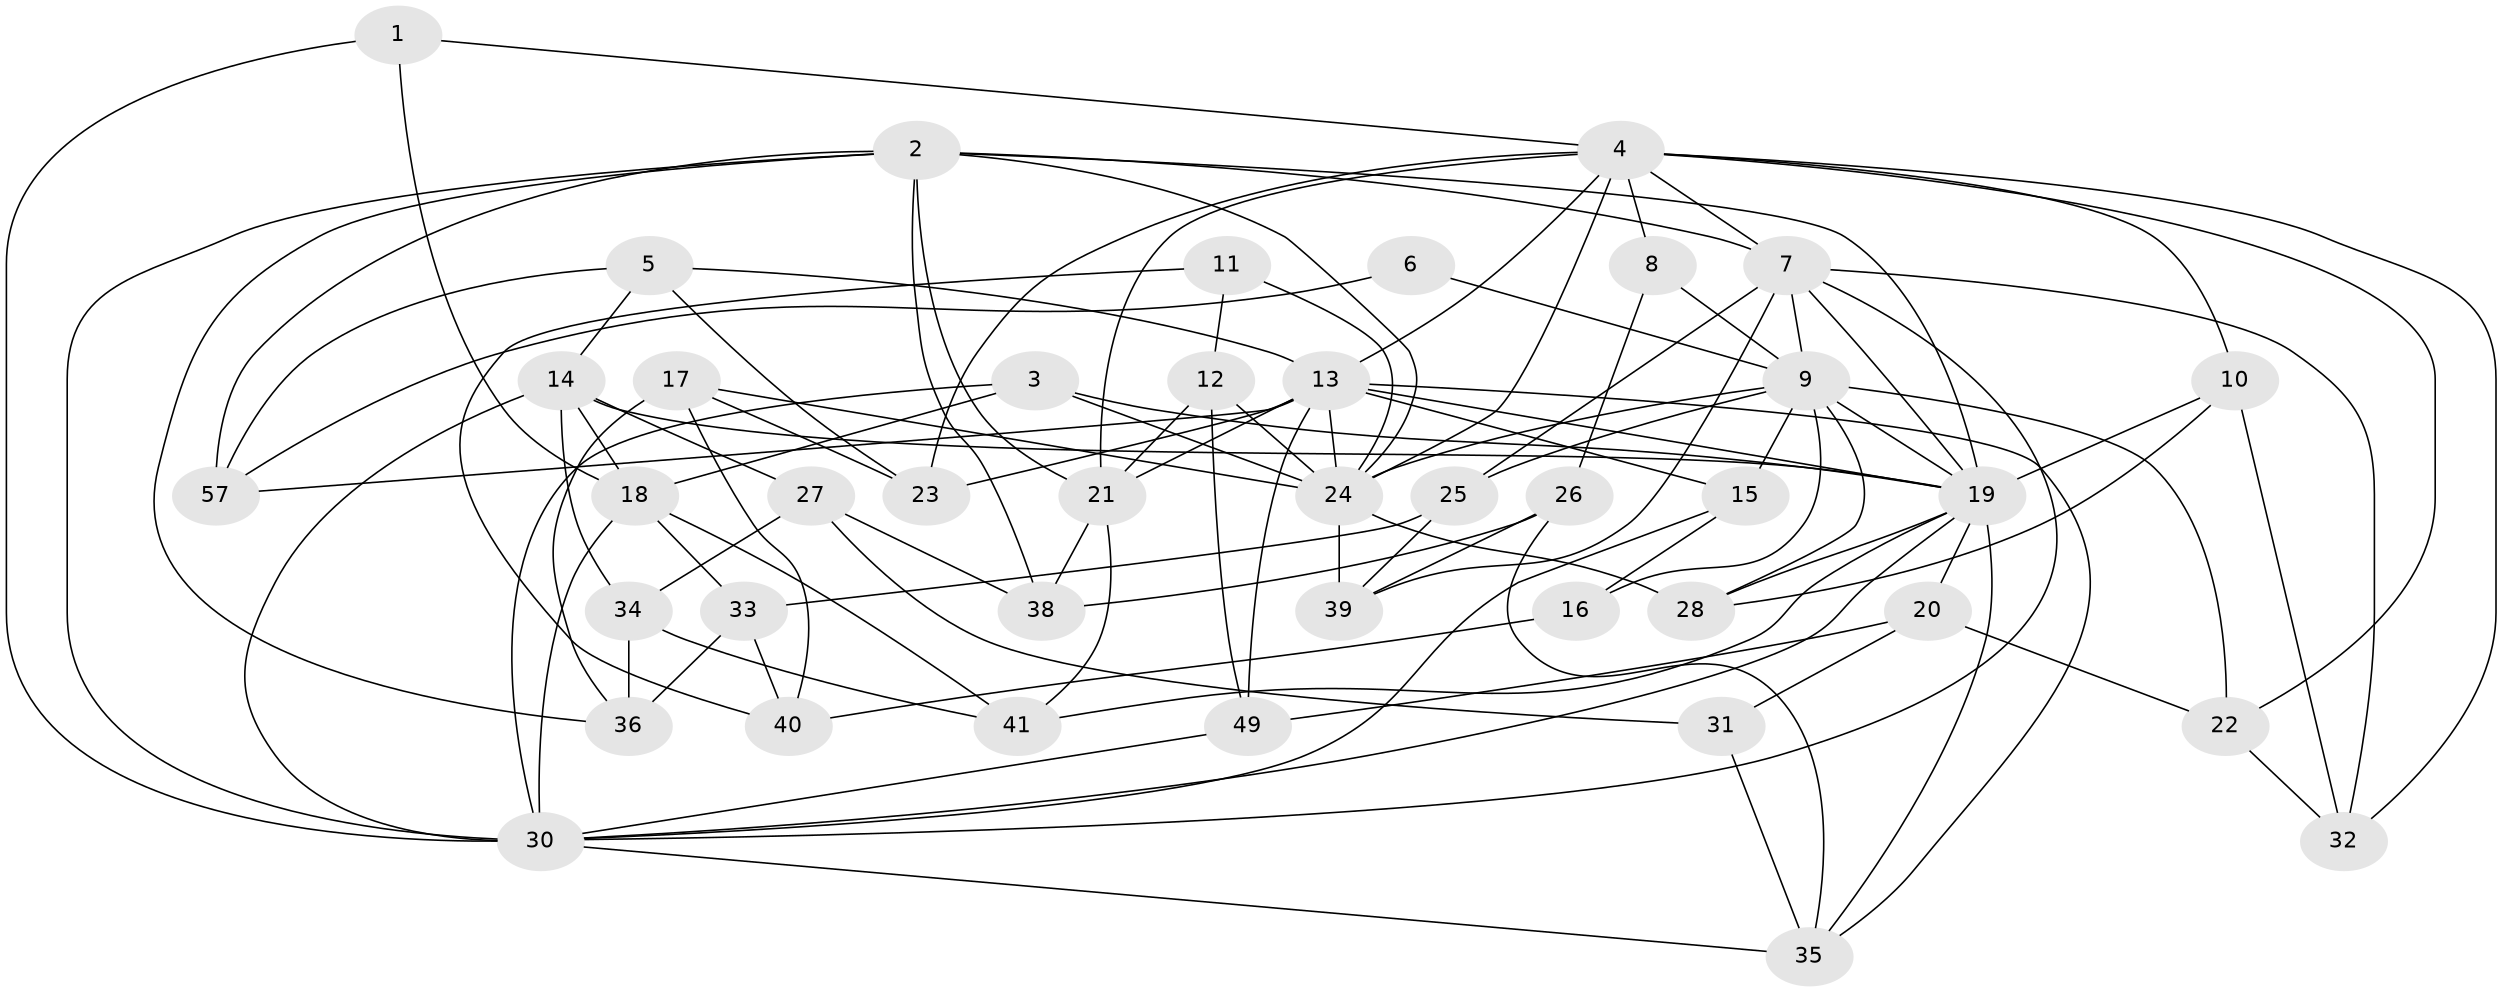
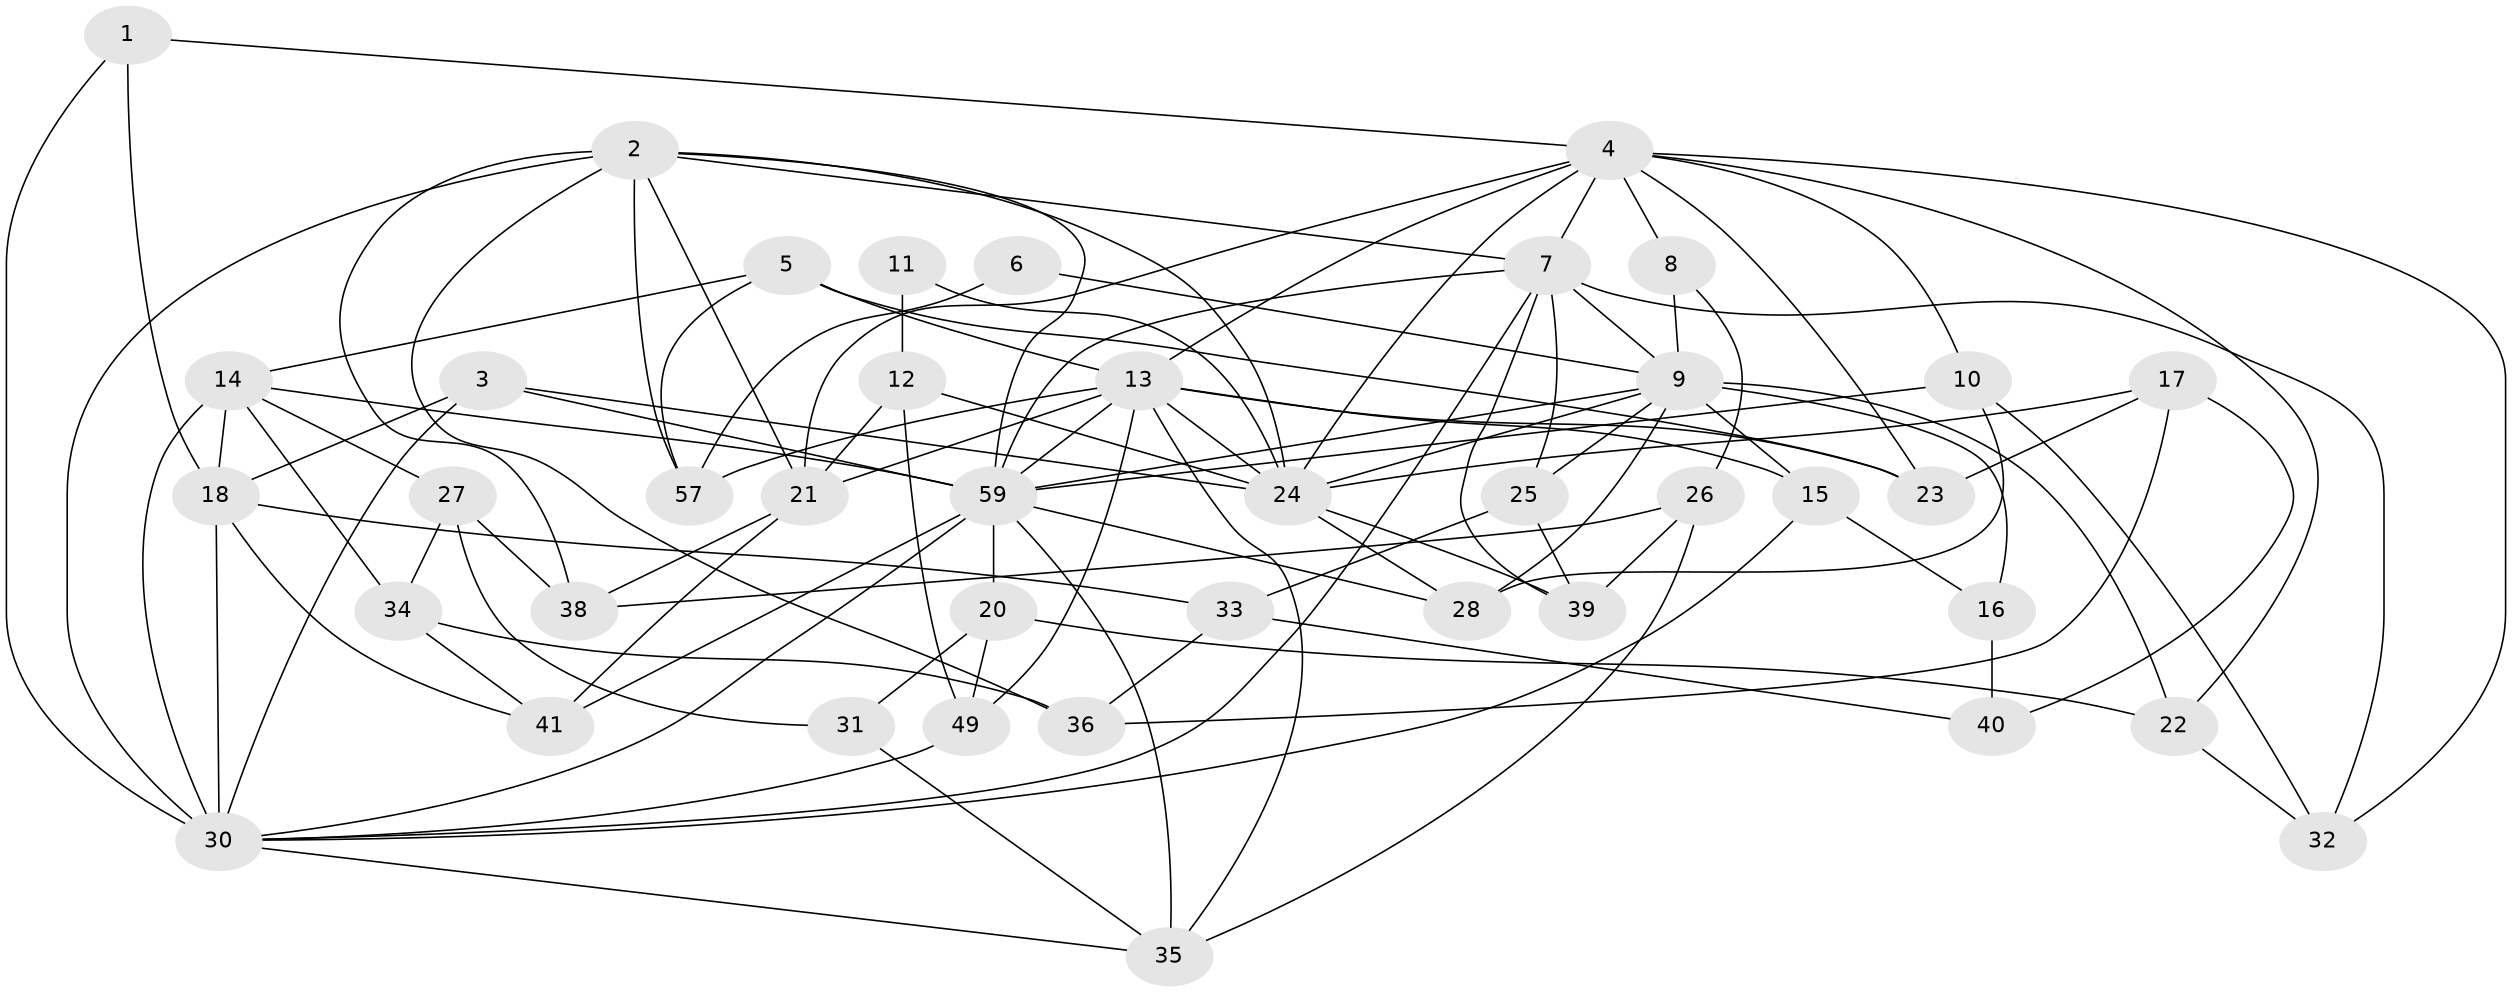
(759, 299) -> none
(1982, 496) -> (994, 496)
